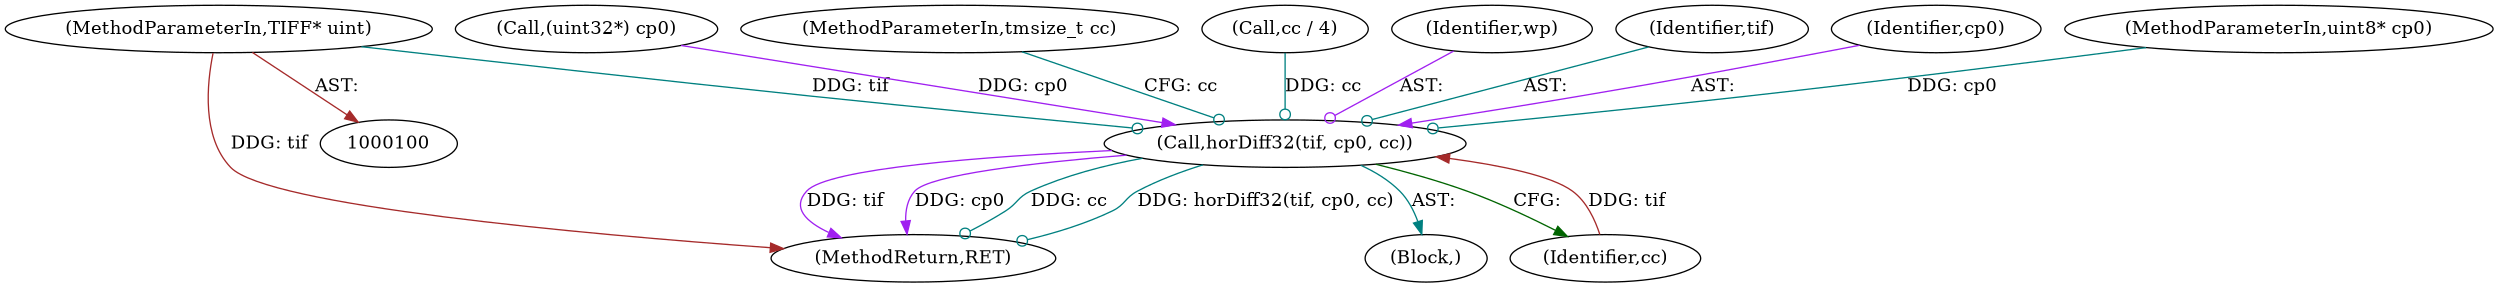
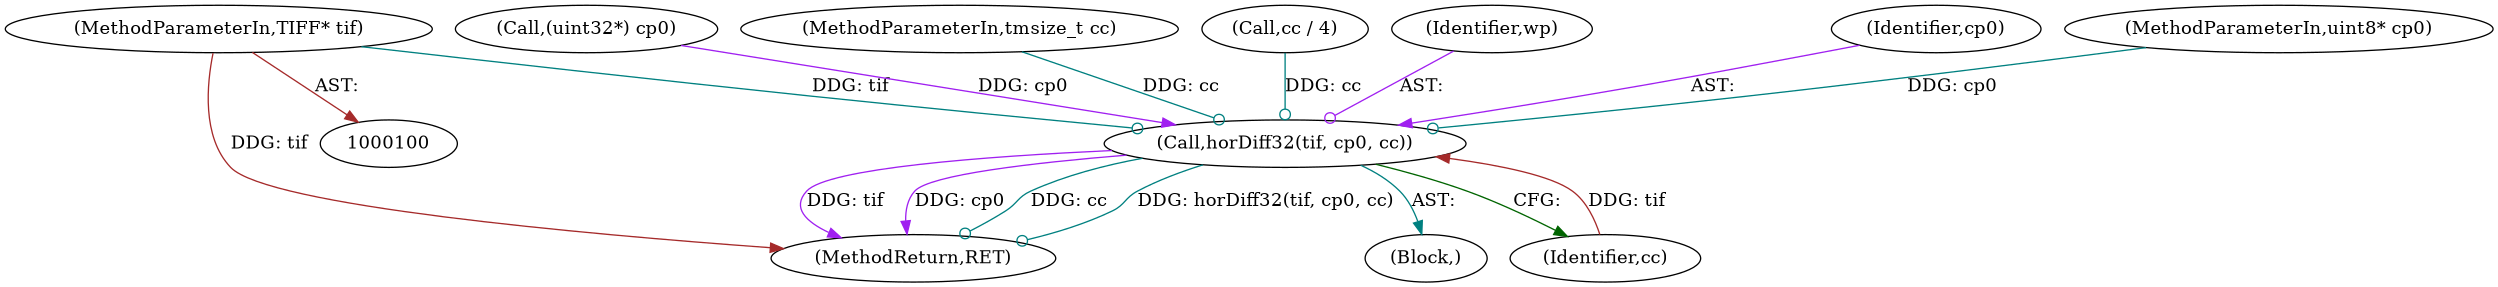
(219, 29) -> (219, 29)
(1712, 29) -> none
(1181, 86) -> (1181, 86)
